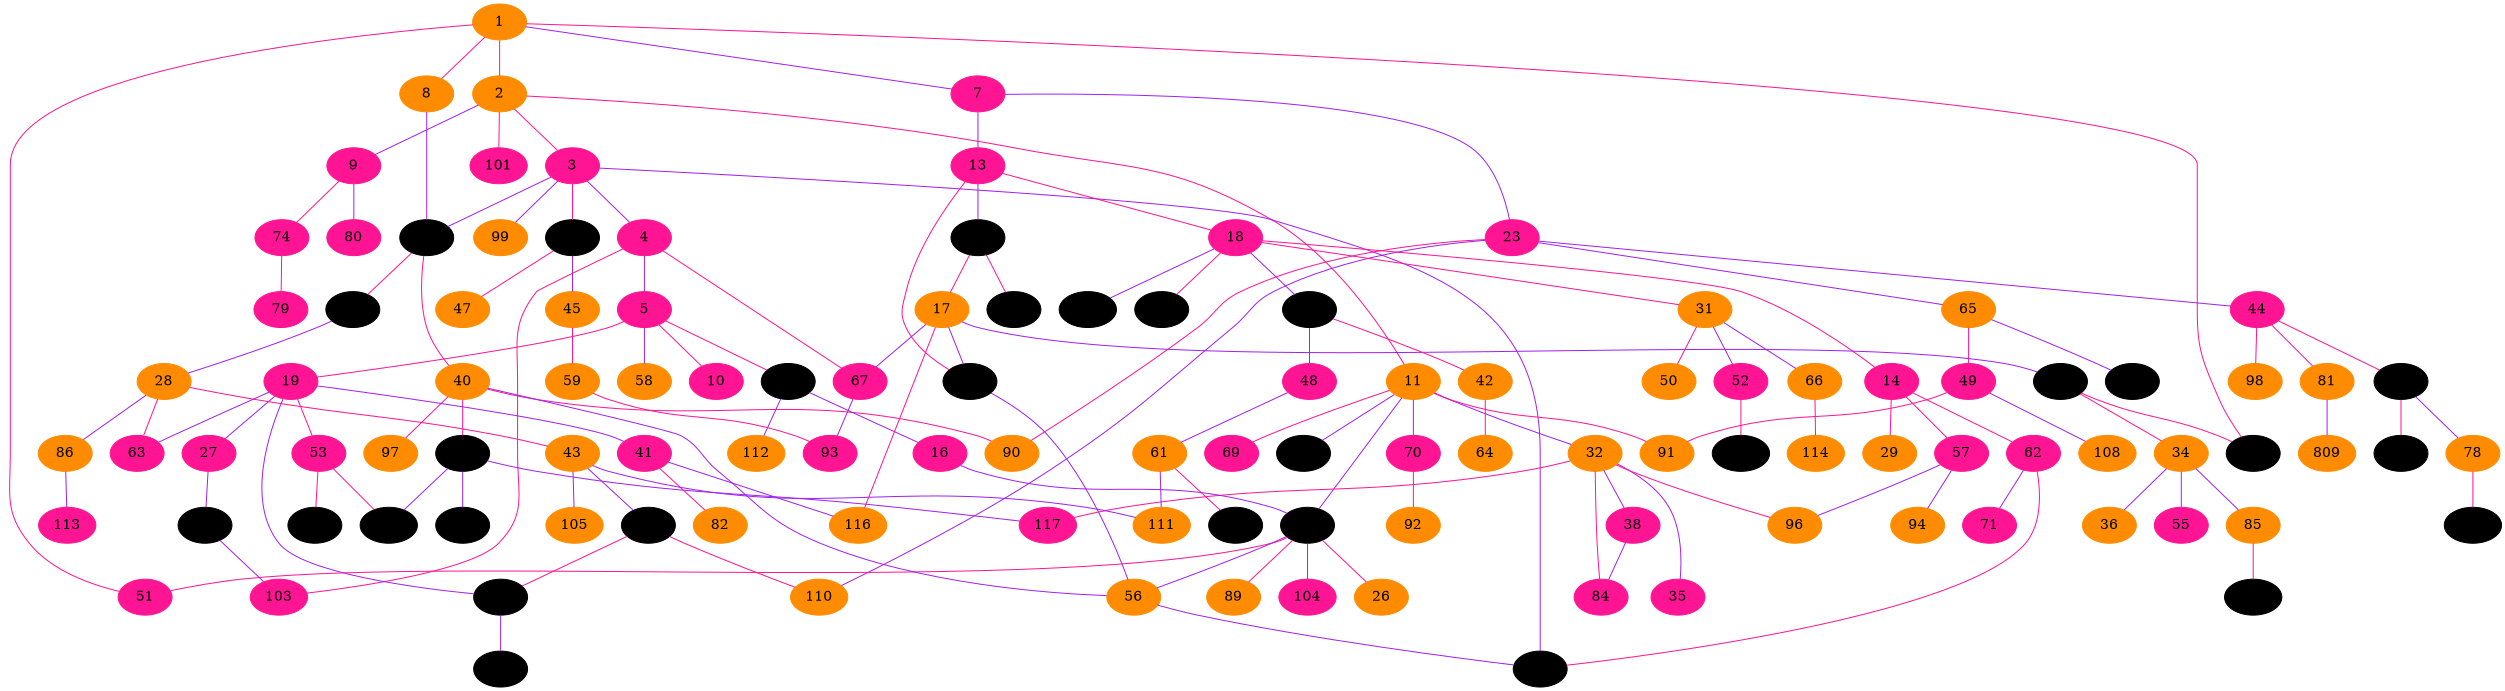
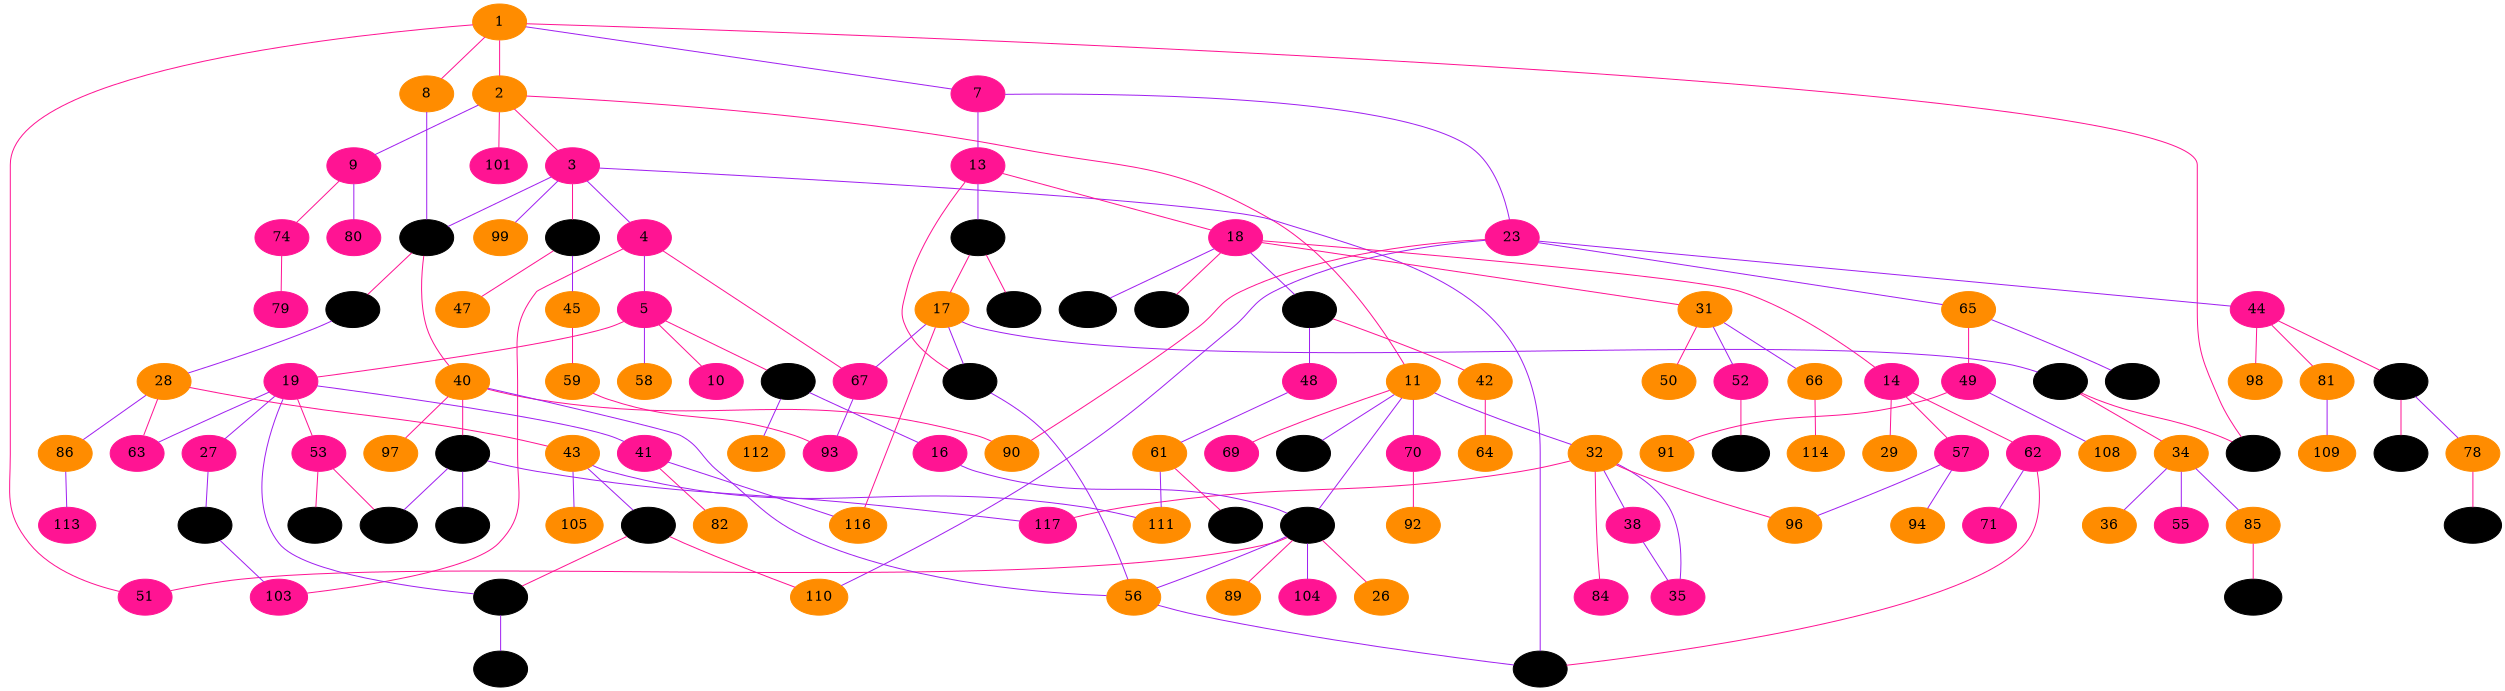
(1546, 418) -> none
(2327, 453) -> (2327, 453)
(1617, 561) -> (1656, 561)
